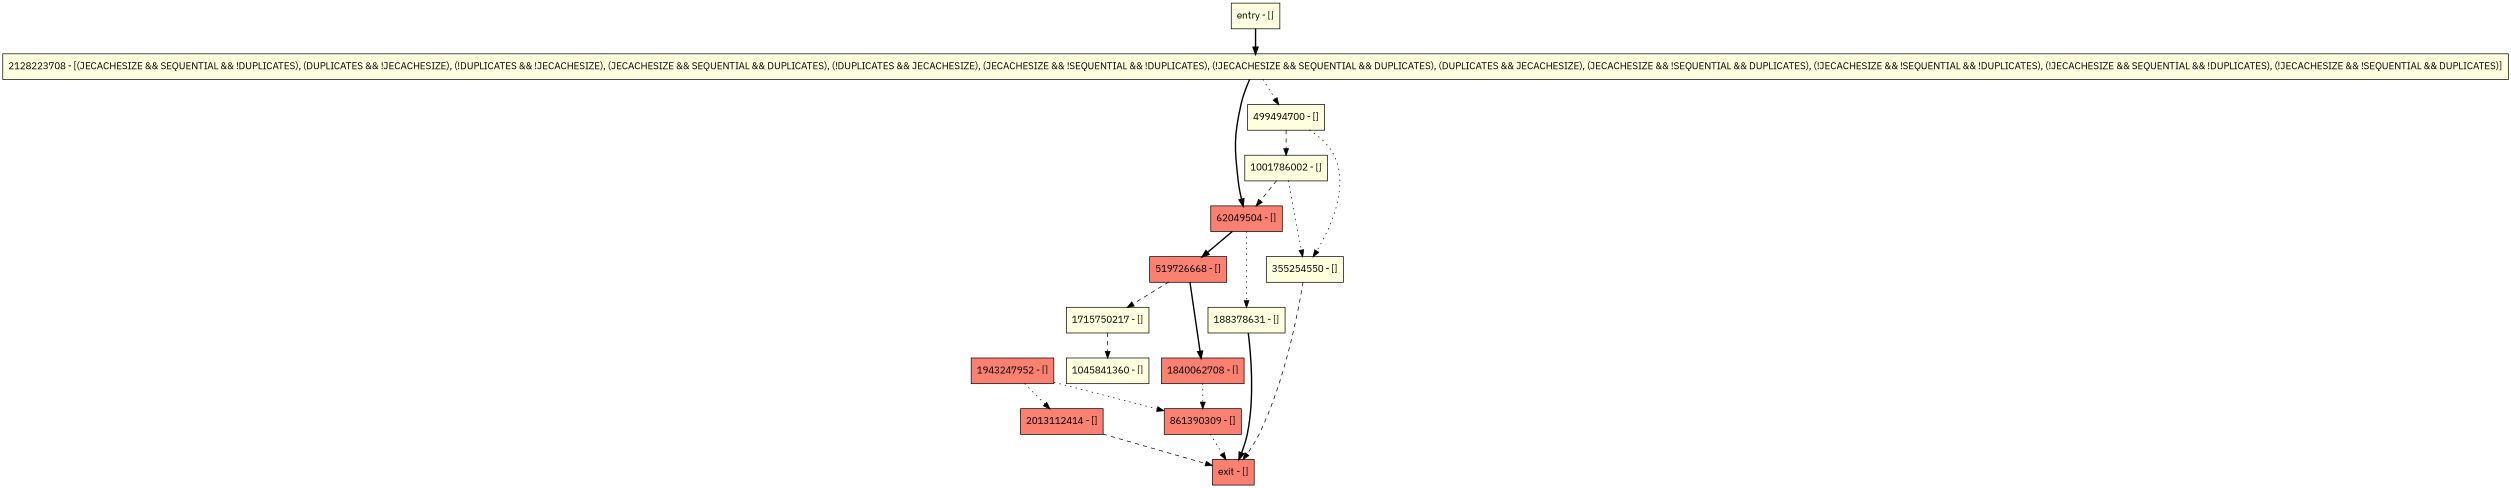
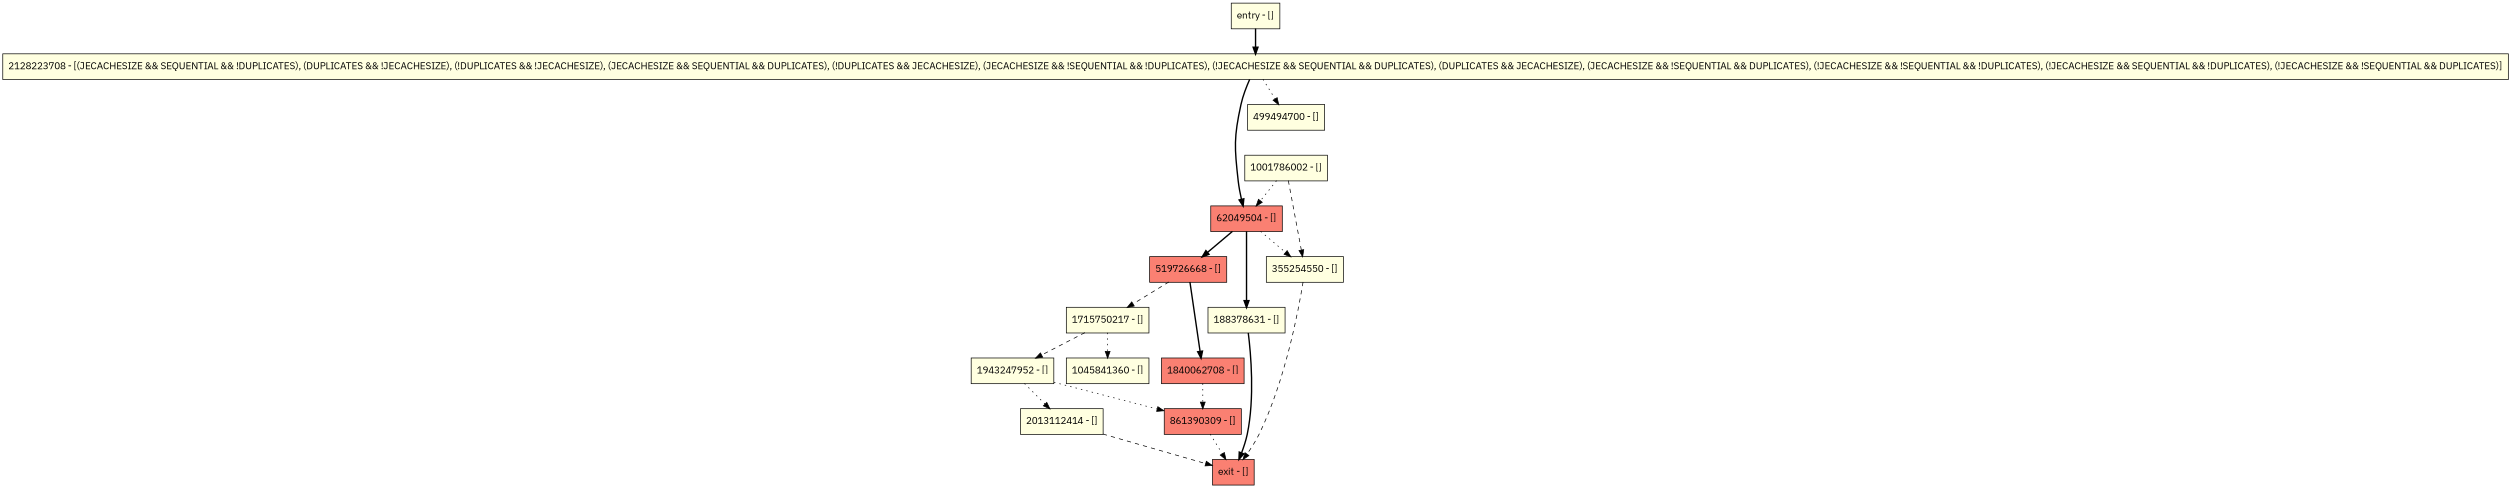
(1286, 139) -> none
(1339, 187) -> (1273, 242)
(1269, 191) -> (1269, 191)
(1295, 215) -> (1295, 215)
(1247, 266) -> (1247, 266)
(1108, 342) -> (1108, 342)
none -> (1063, 344)
(1012, 371) -> (1012, 371)
(1062, 422) -> (1062, 422)
